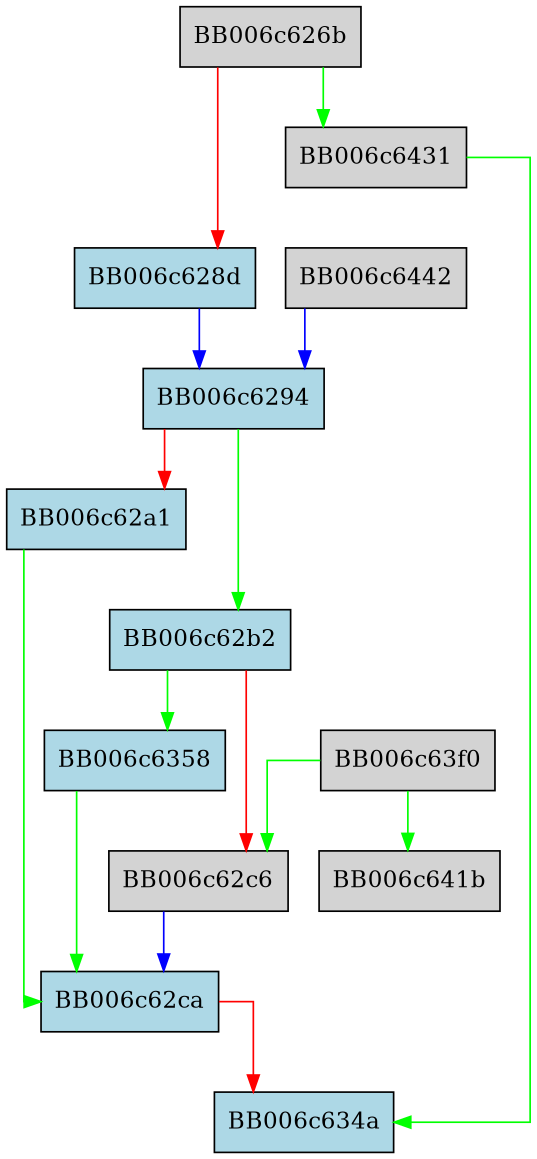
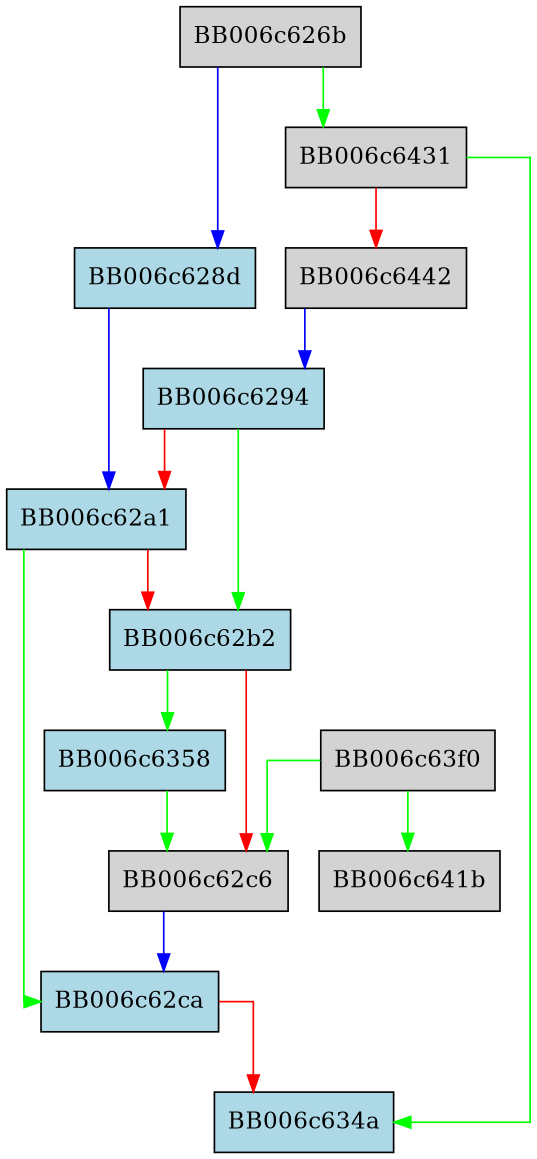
(218, 149) -> (218, 149)
none -> (376, 209)
(199, 330) -> (109, 390)
none -> (148, 571)
(77, 873) -> (167, 812)
